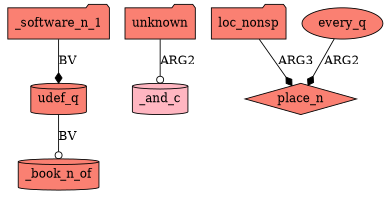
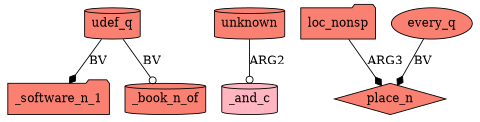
(160, 23) -> (250, 23)
(59, 56) -> (89, 57)
(342, 61) -> (423, 61)
